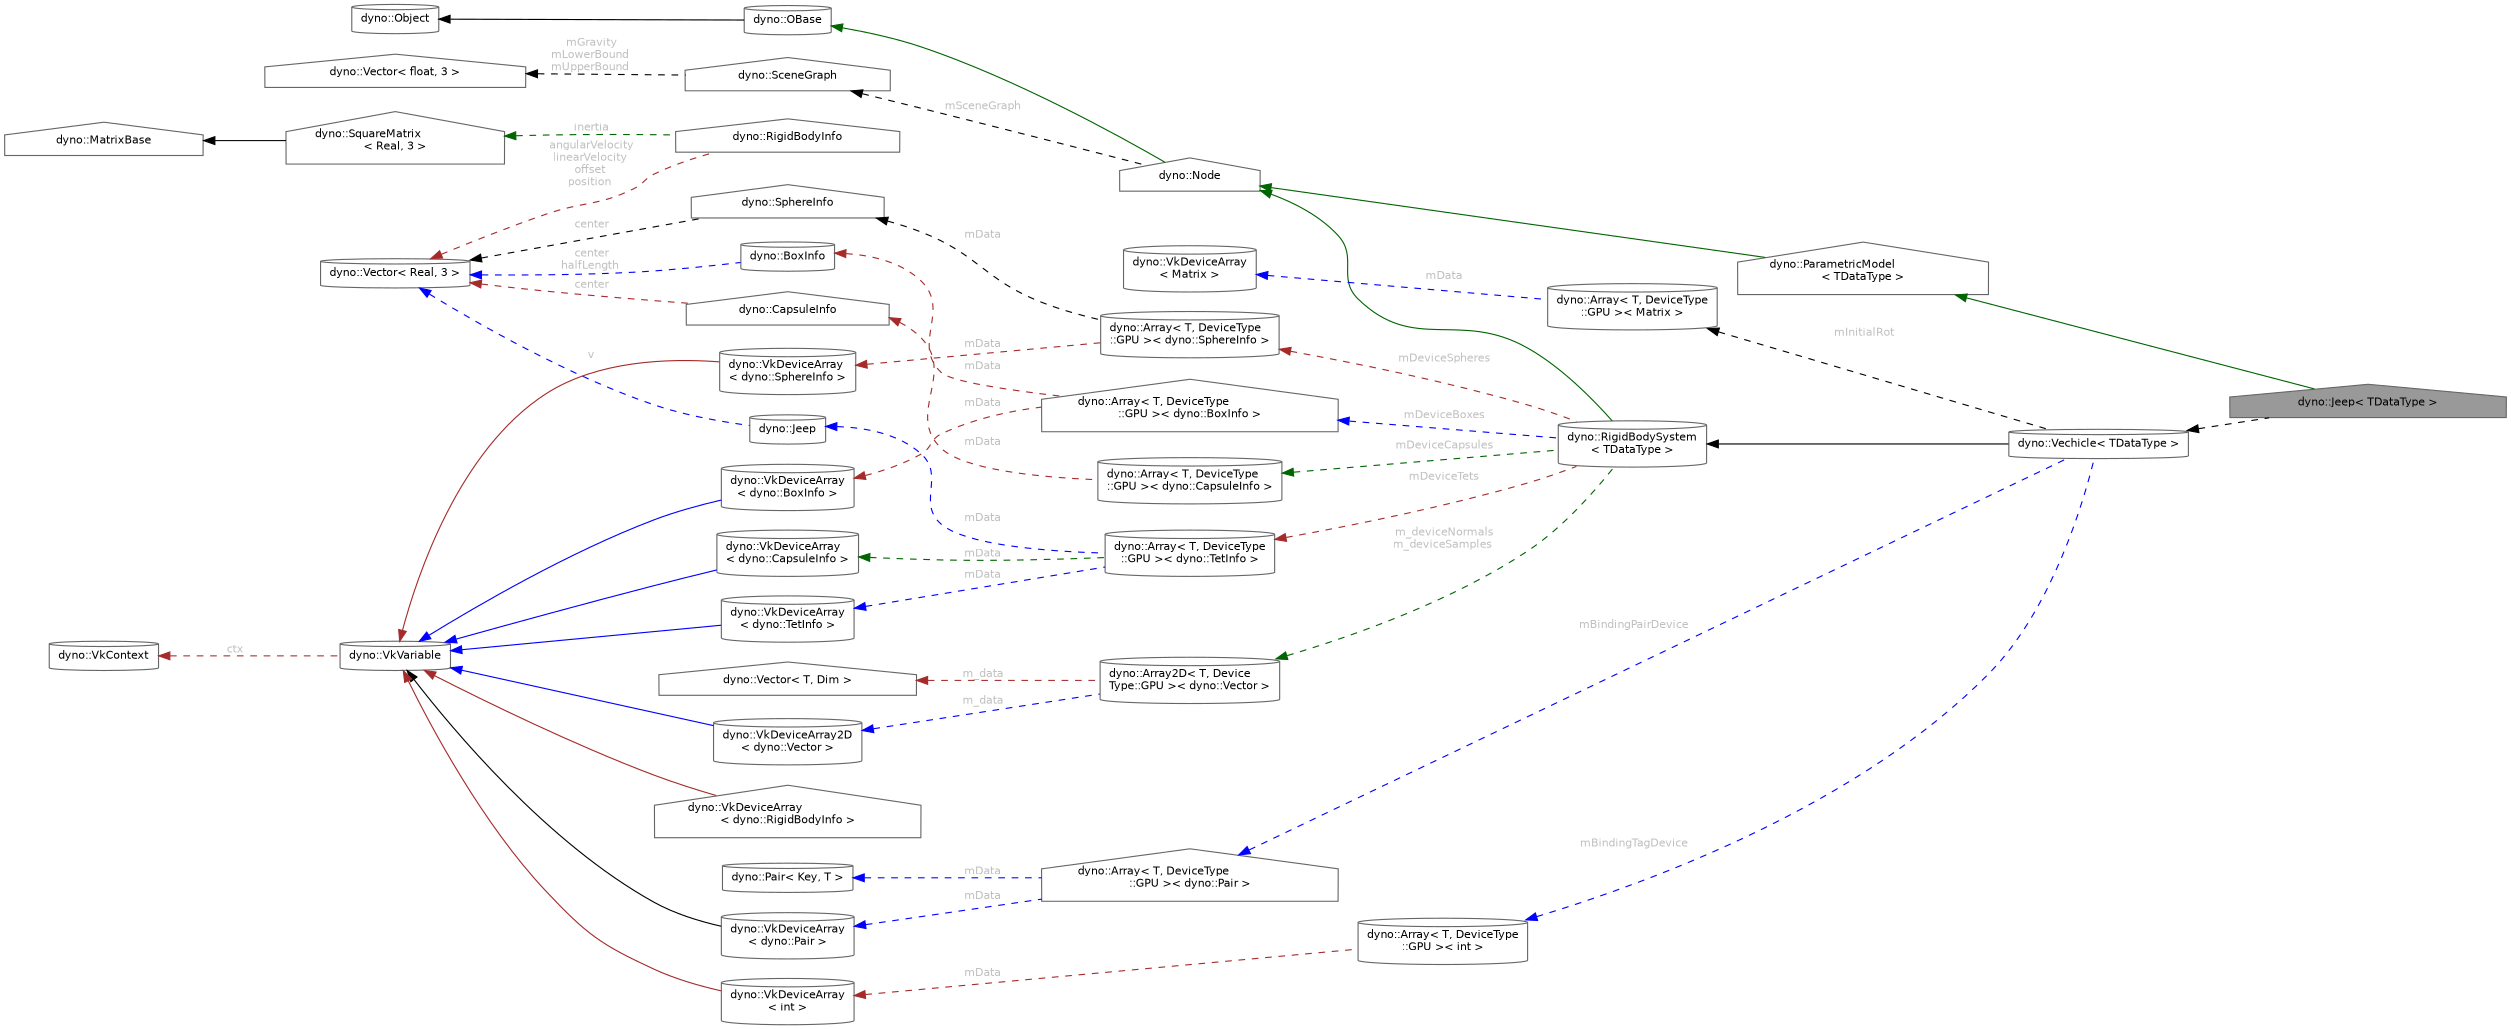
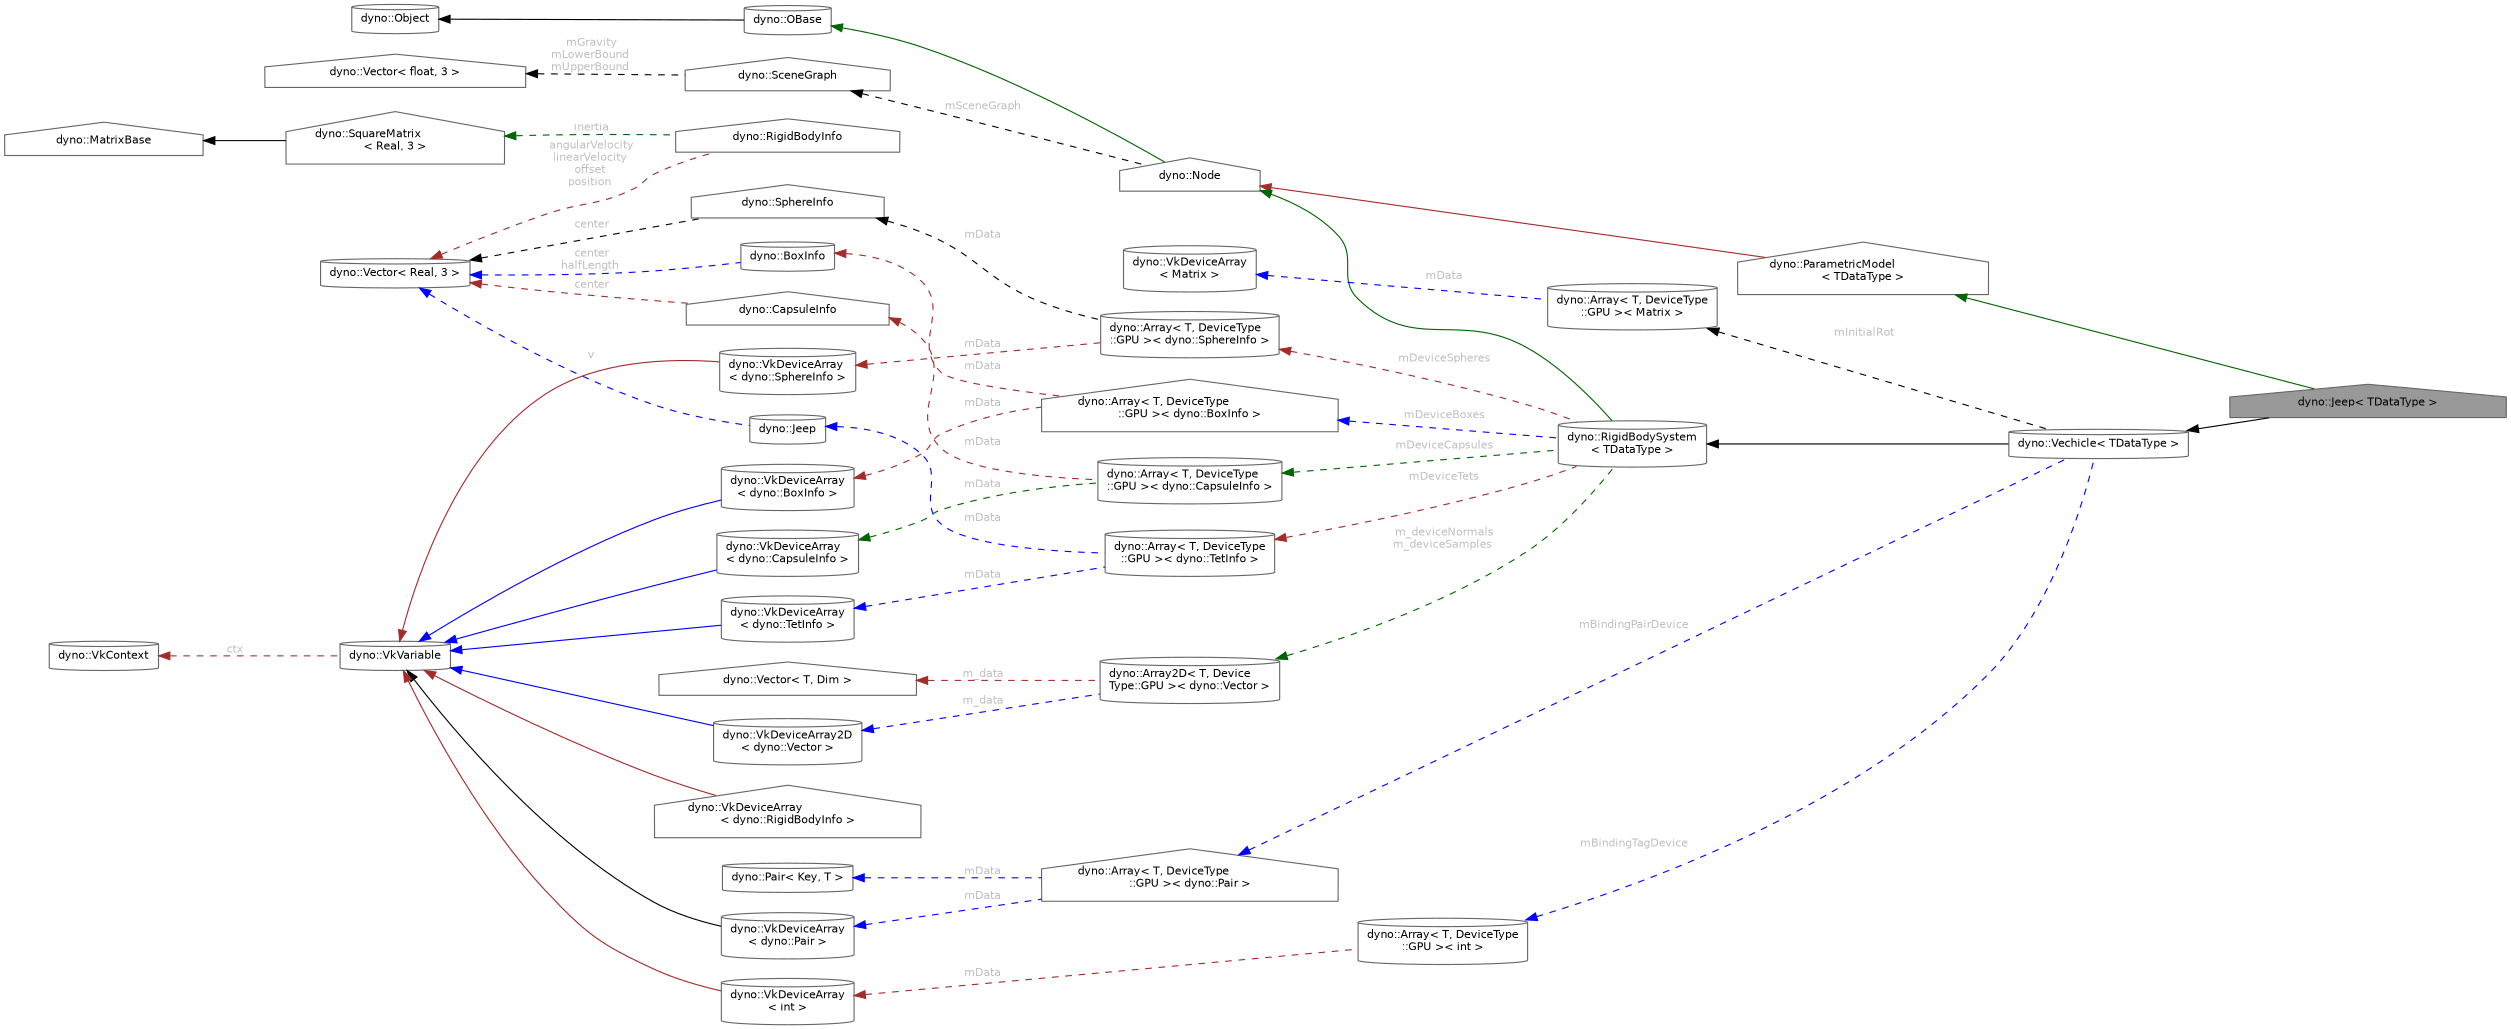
(1518, 223) -> (1518, 223)
(2234, 423) -> (2234, 423)
(987, 560) -> (981, 499)
